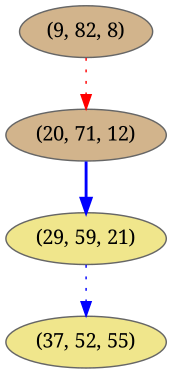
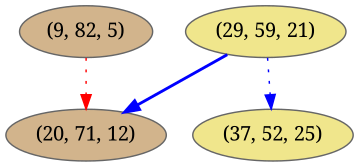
(86, 32) -> (86, 32)
(86, 180) -> (182, 80)
(86, 342) -> (273, 135)
